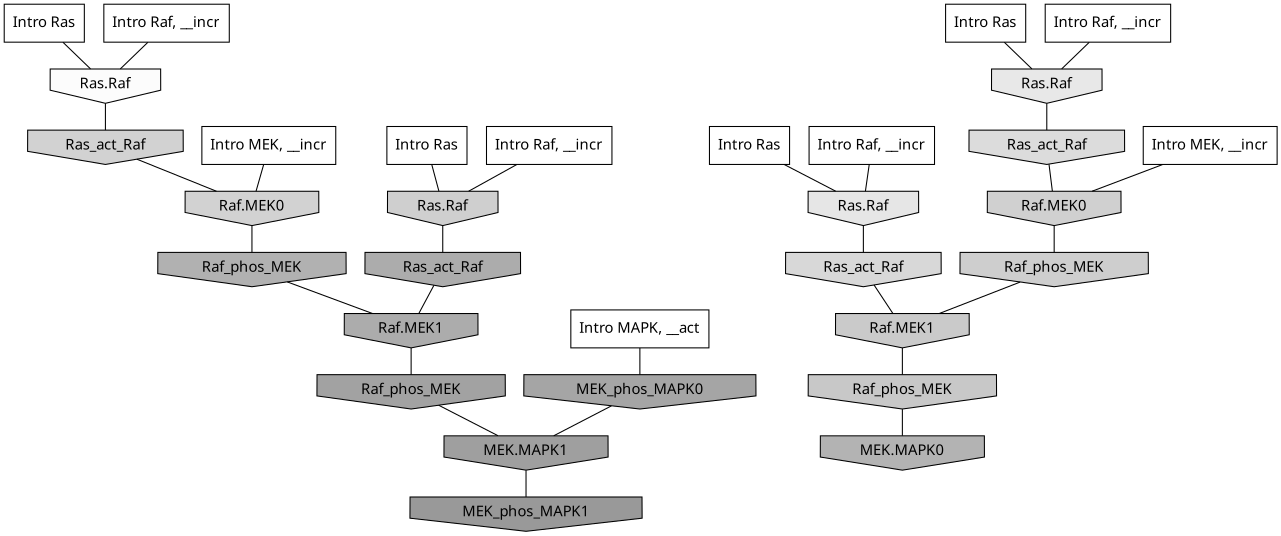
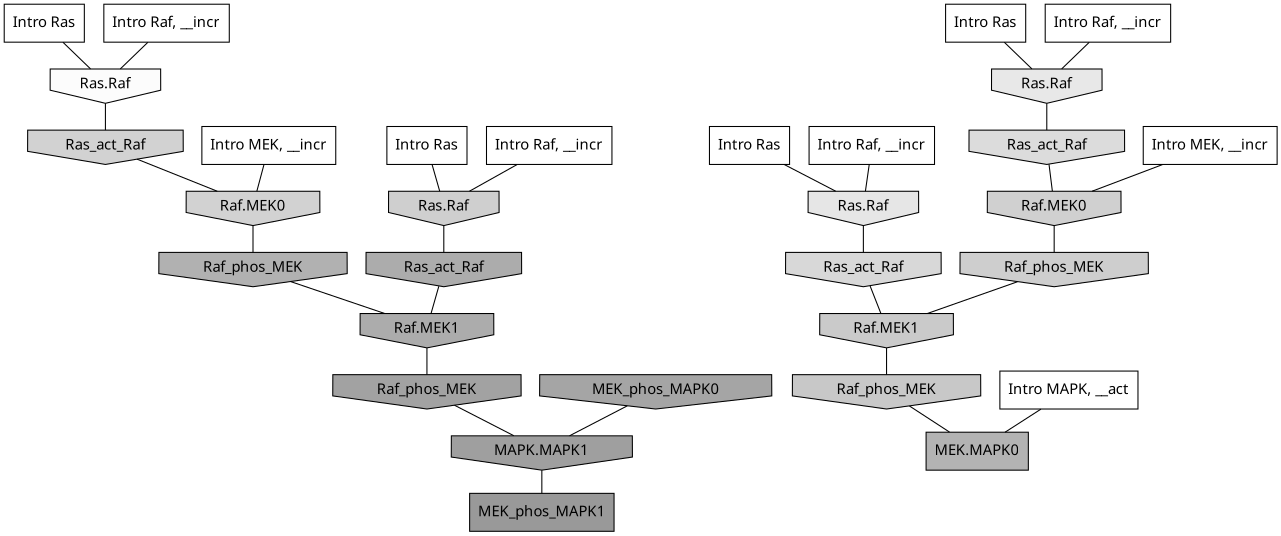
(640, 361) -> (1023, 421)
(526, 451) -> (542, 451)
(902, 451) -> (977, 451)
(526, 512) -> (542, 512)
